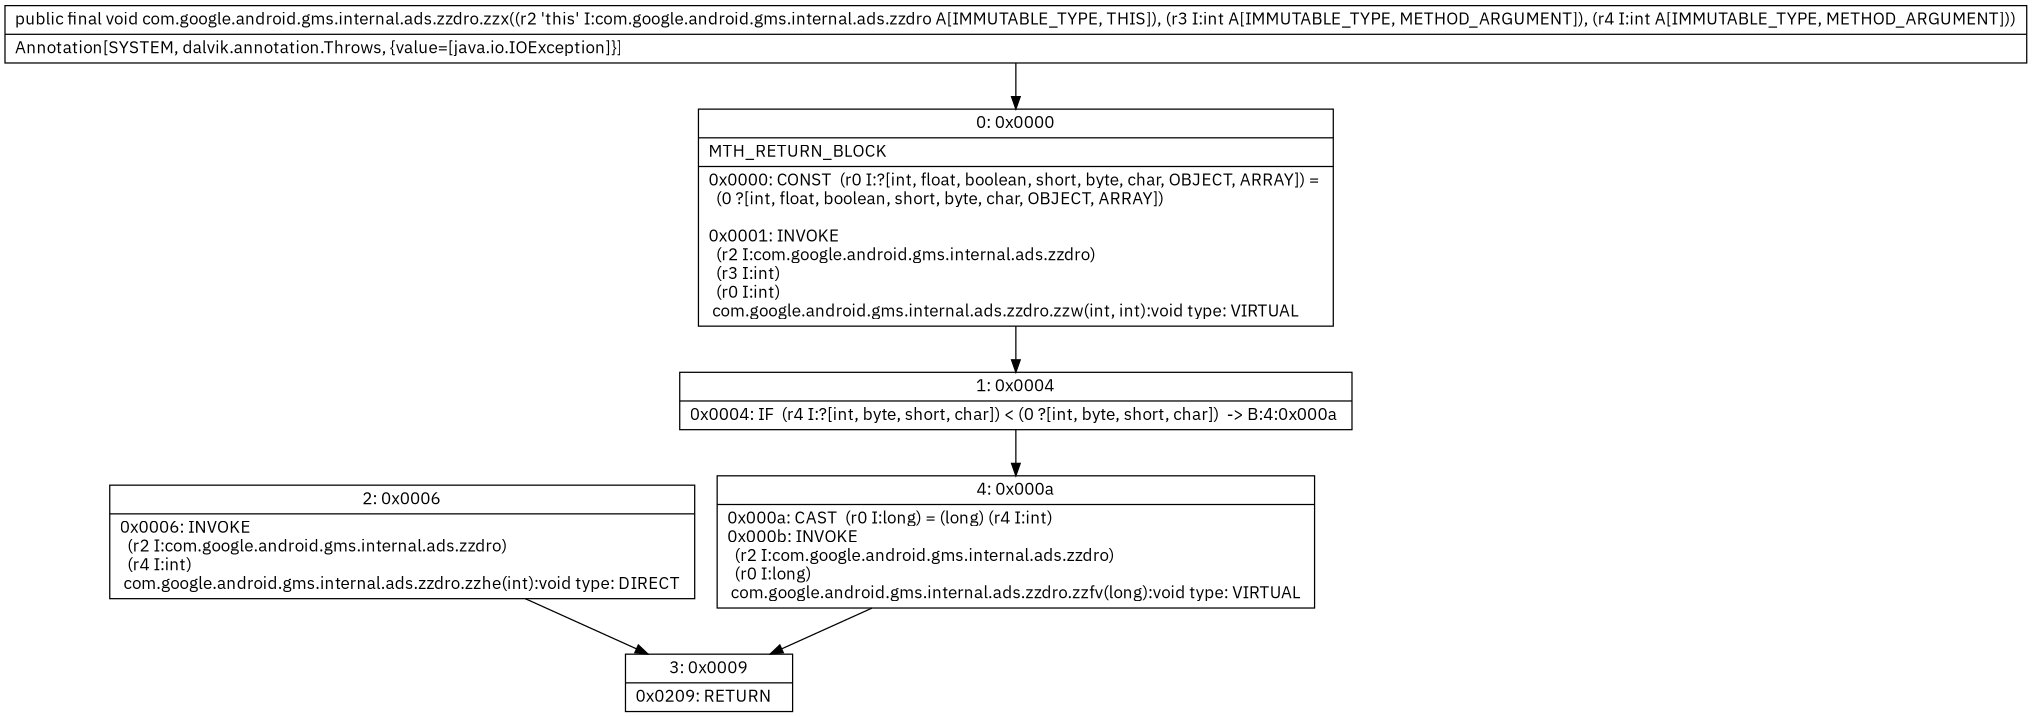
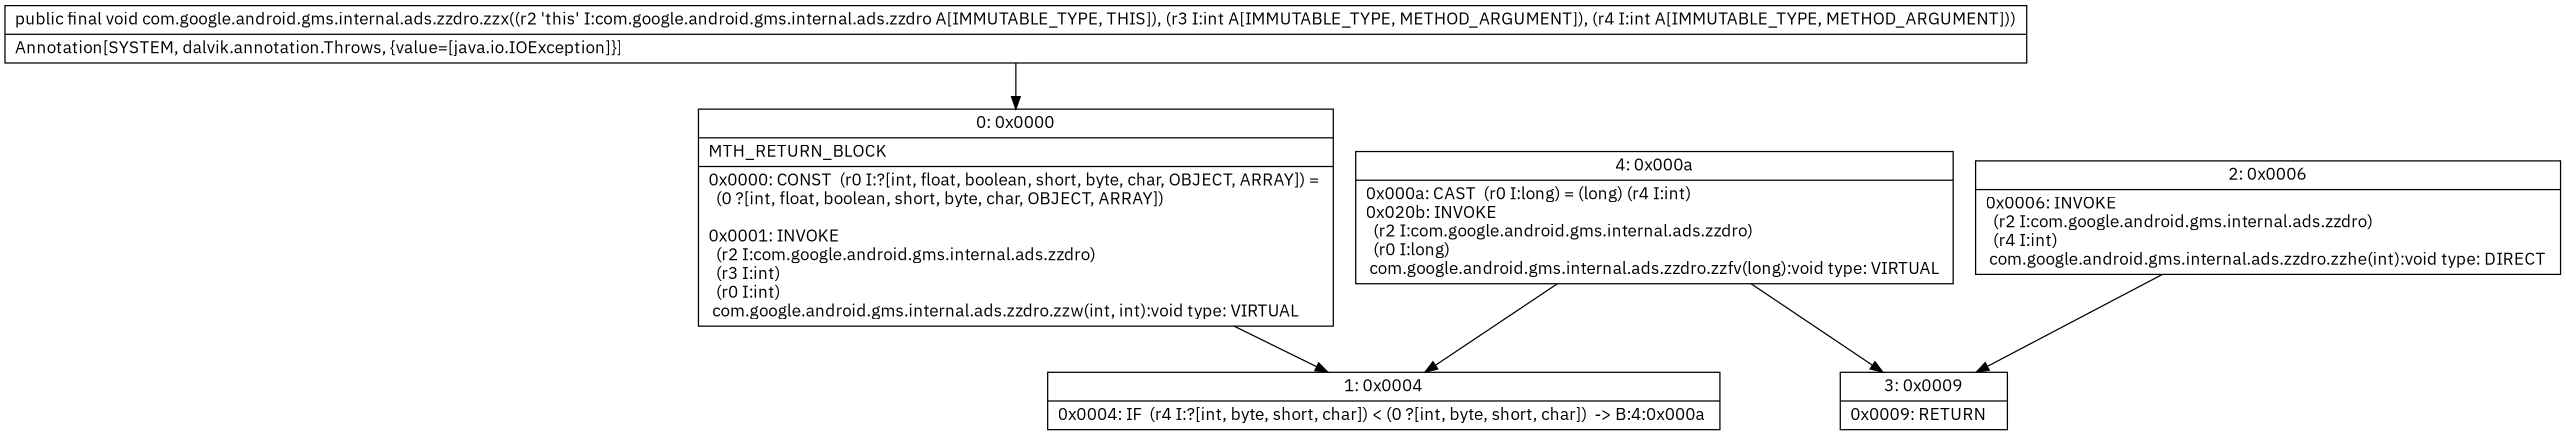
(1016, 447) -> (1496, 324)
(797, 537) -> (1436, 213)
(709, 697) -> (1924, 415)
